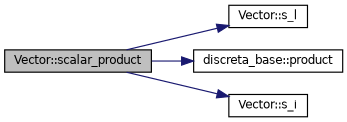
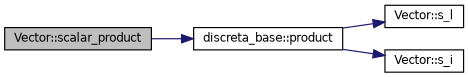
(172, 39) -> (358, 26)
(172, 83) -> (358, 52)
